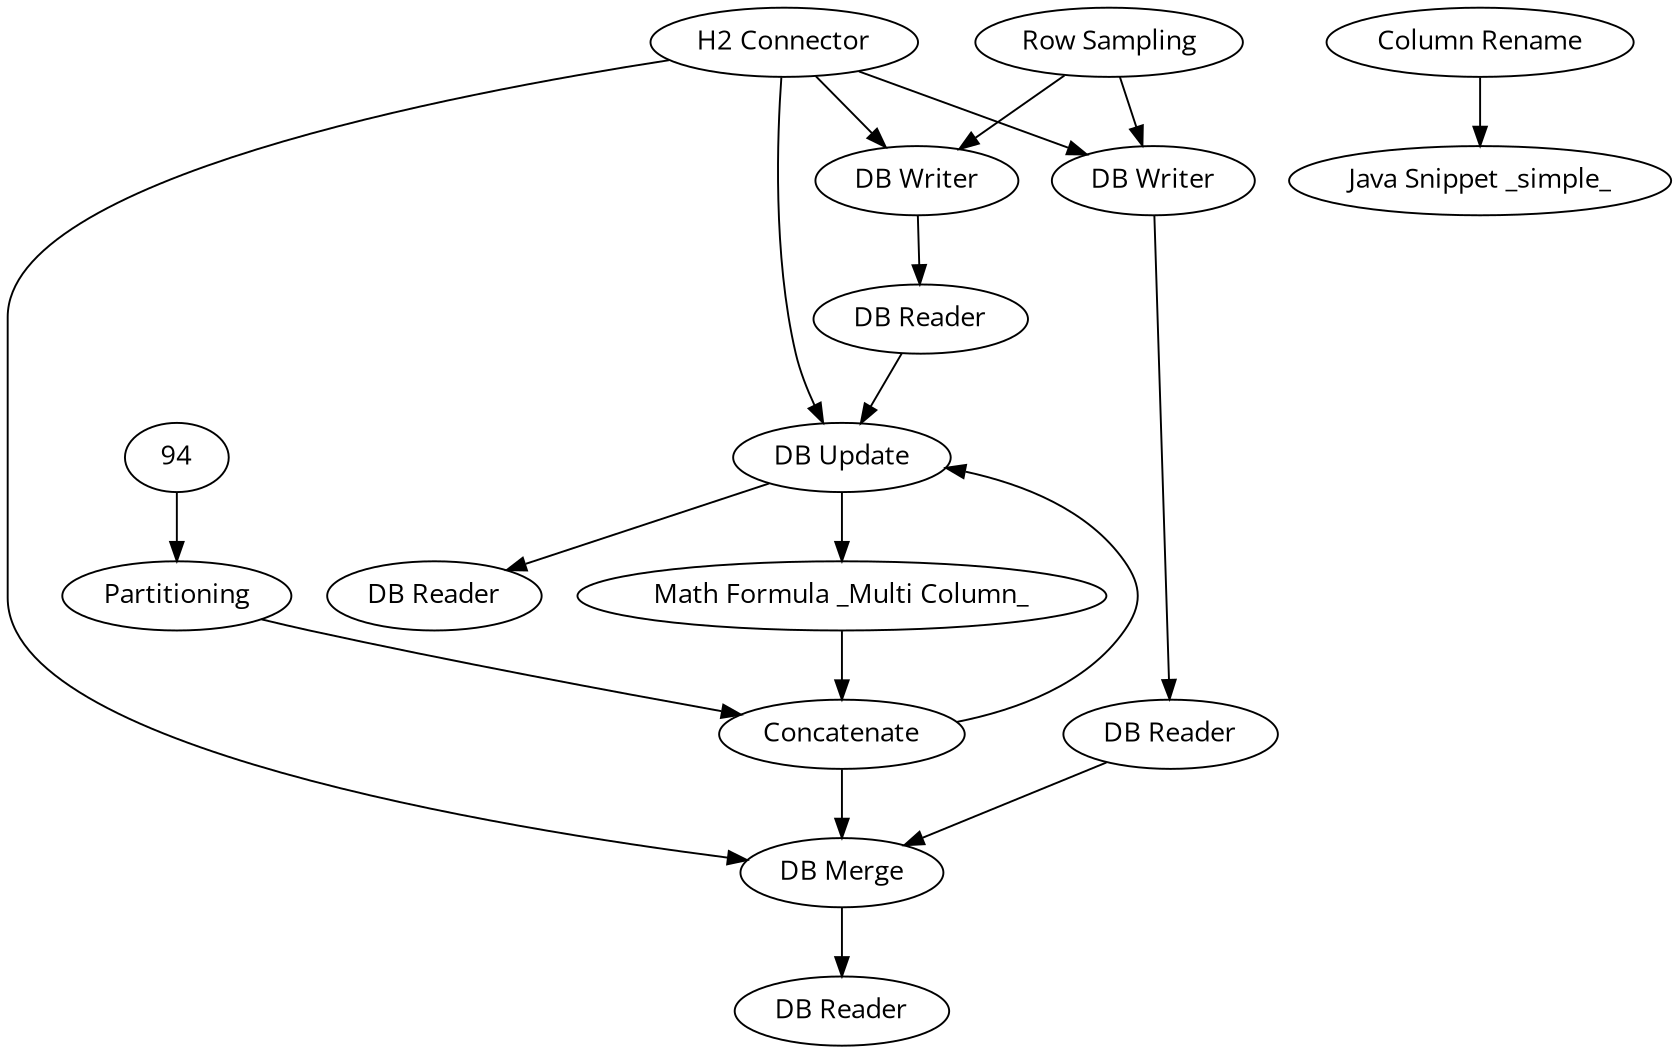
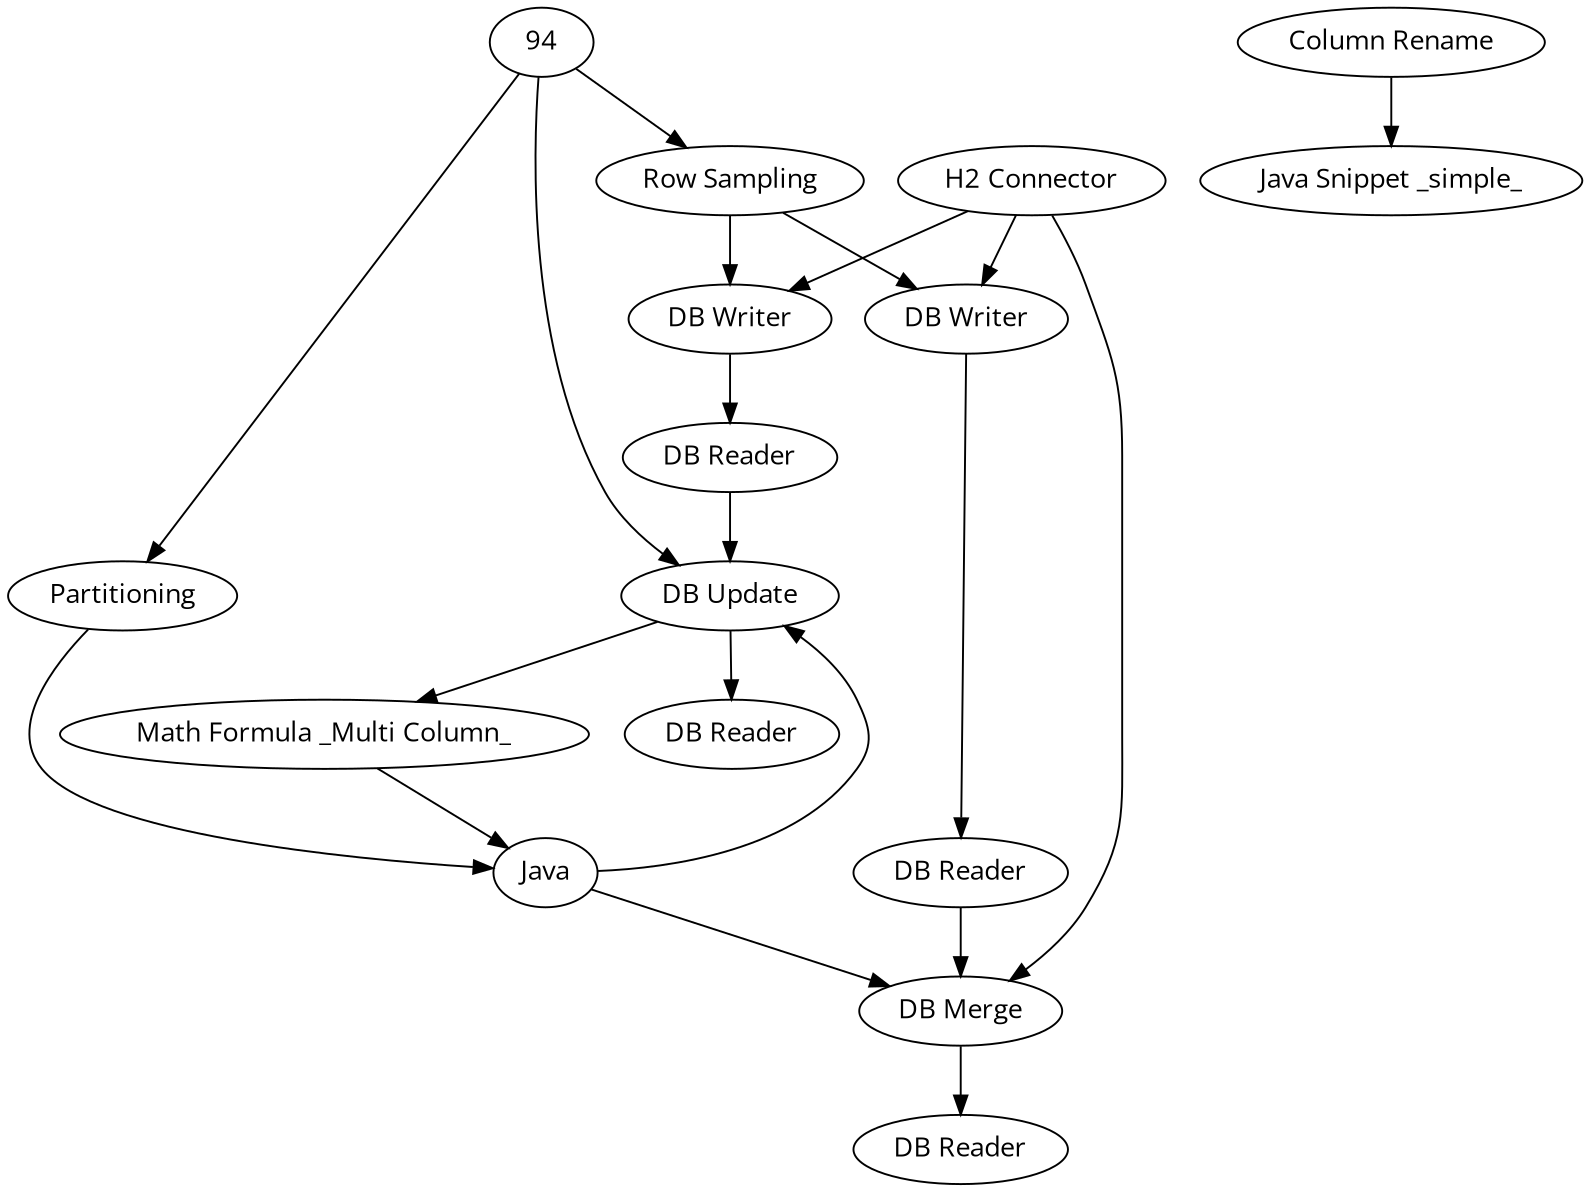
none -> (624, 103)
(780, 243) -> (551, 332)
(842, 734) -> (546, 873)
